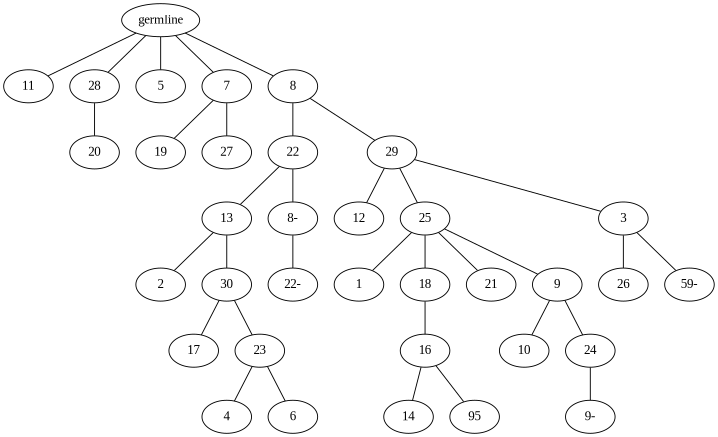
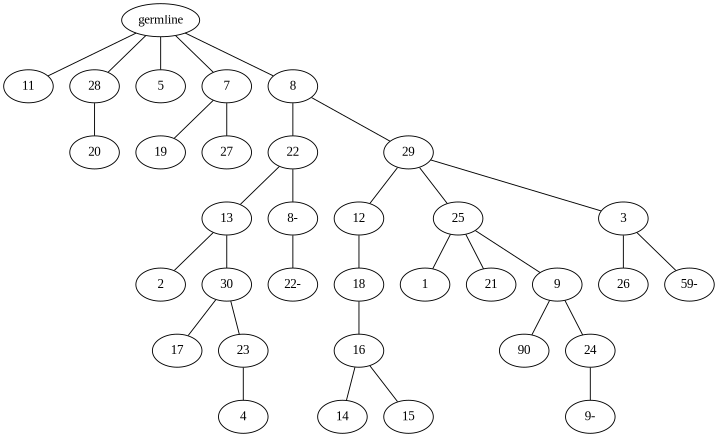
(425, 252) -> (359, 252)
(524, 351) -> (524, 351)
(293, 417) -> none
(475, 417) -> (409, 417)
